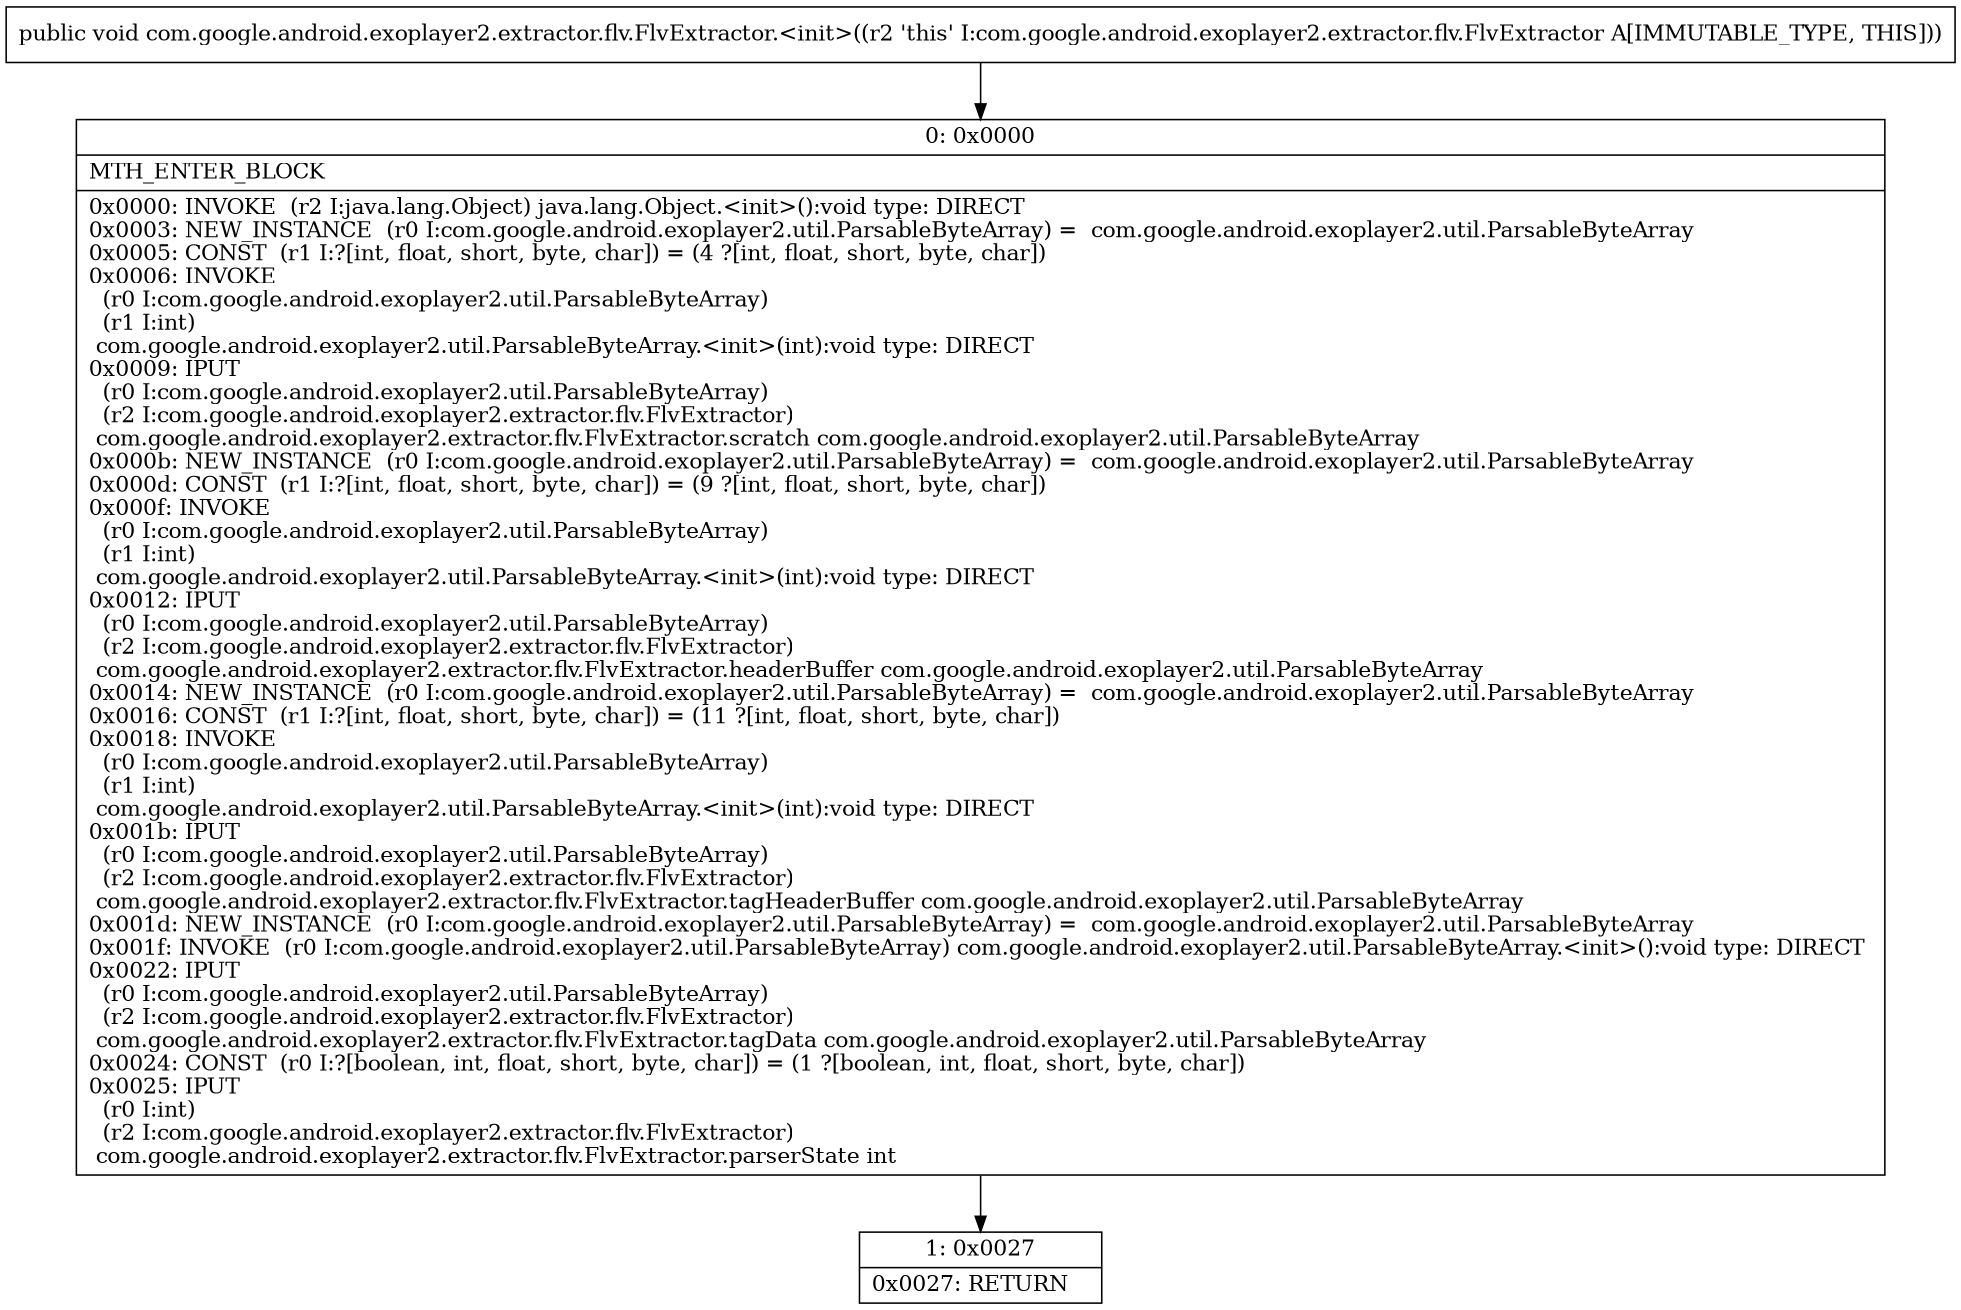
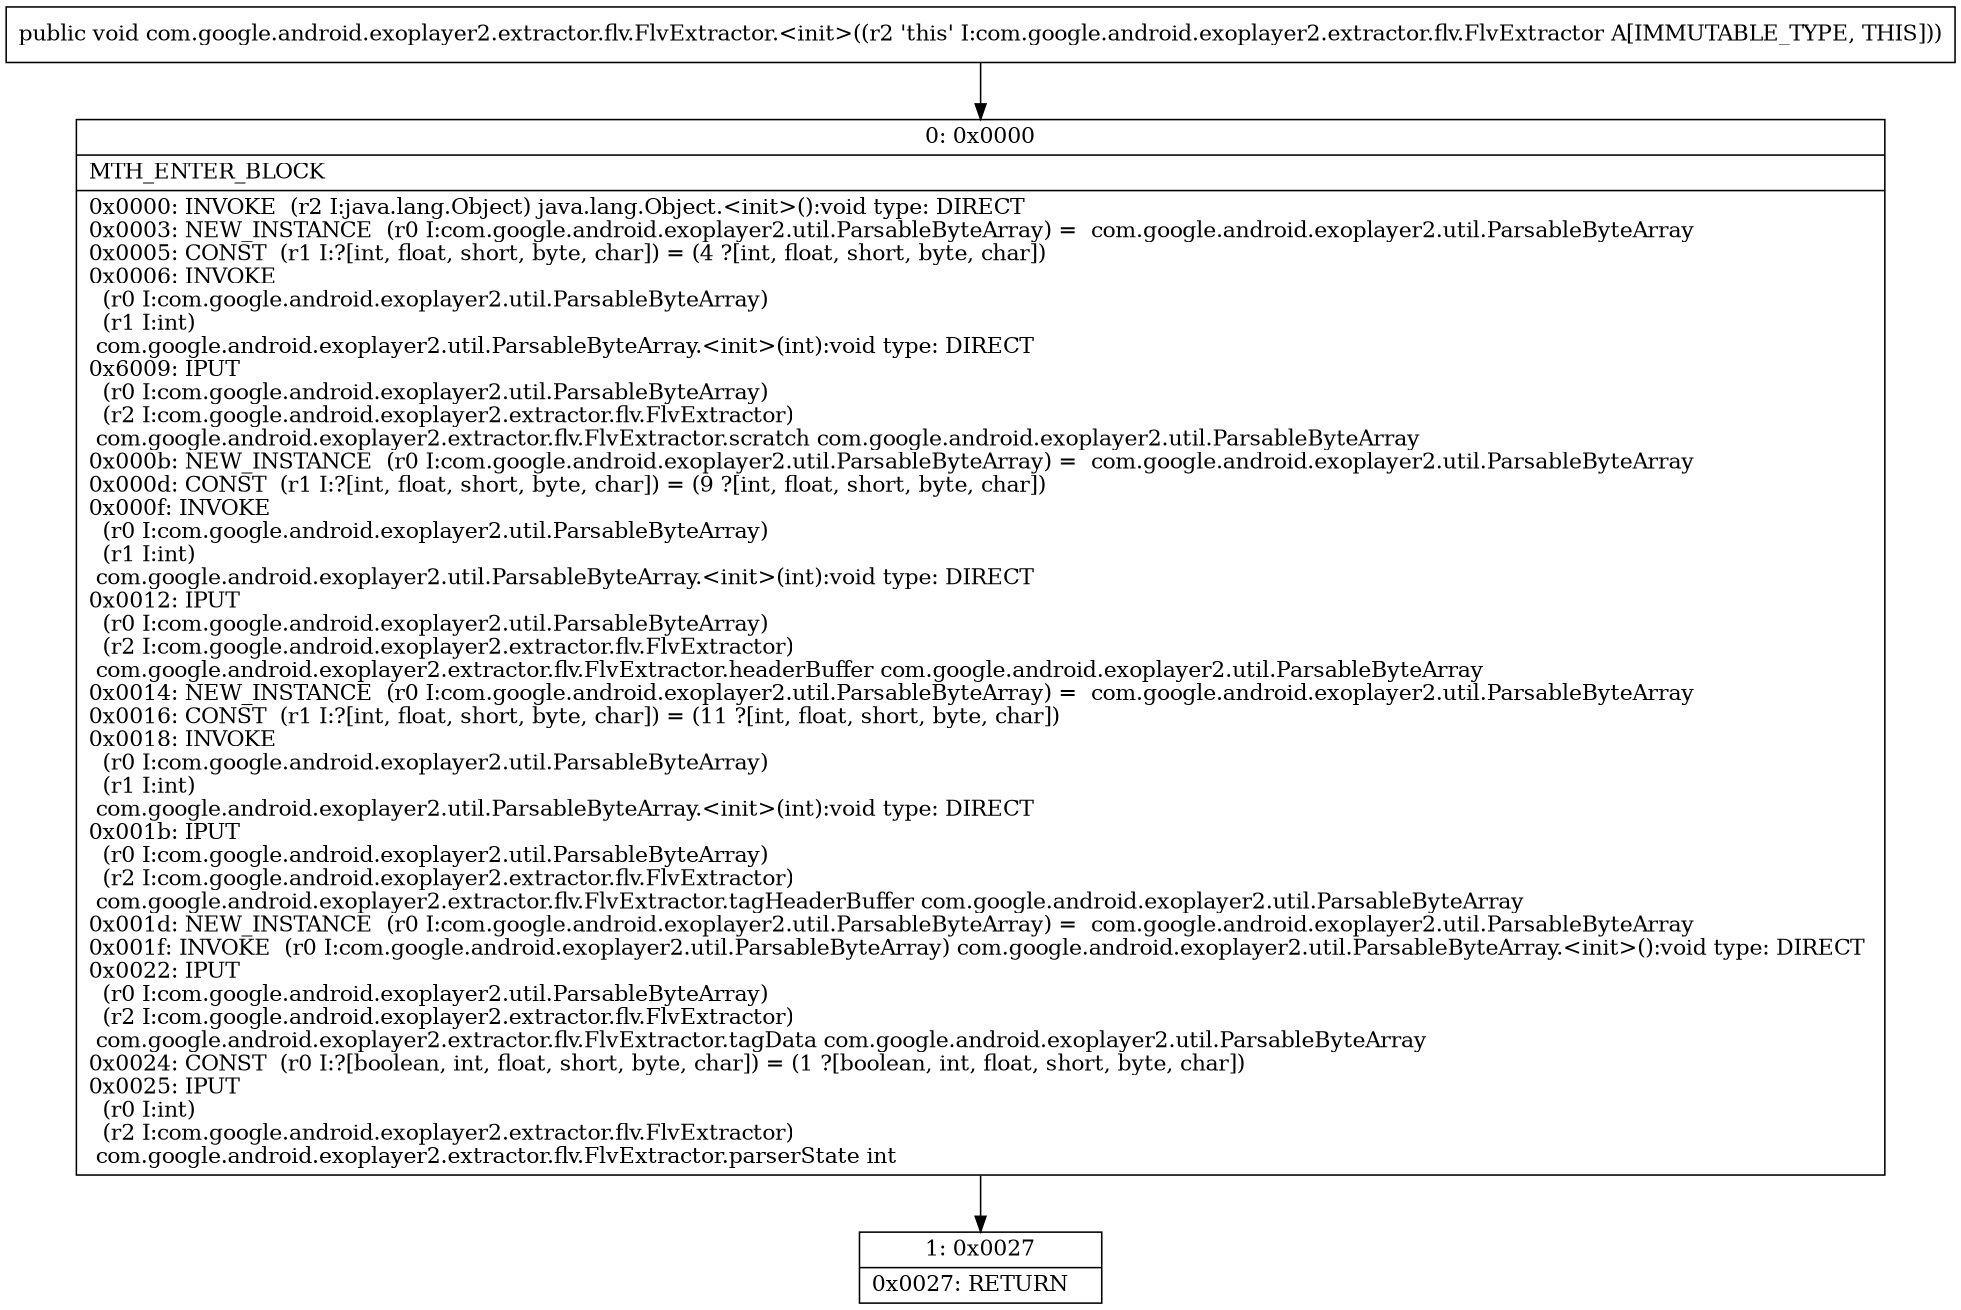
(171, 370) -> (171, 370)
